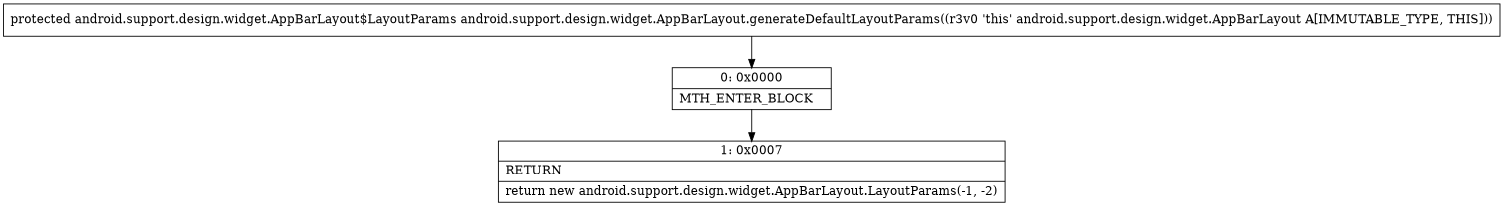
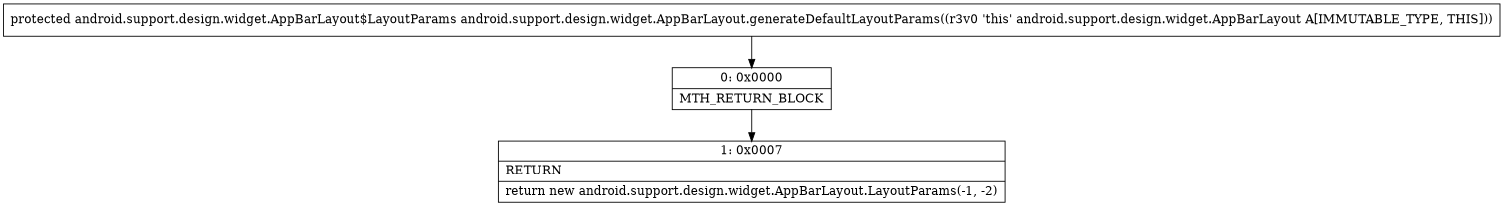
(747, 99) -> (752, 99)
